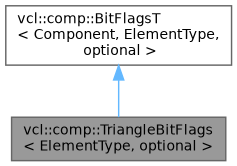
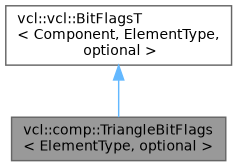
(119, 35) -> (119, 35)
